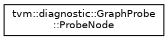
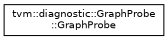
(84, 20) -> (84, 20)
